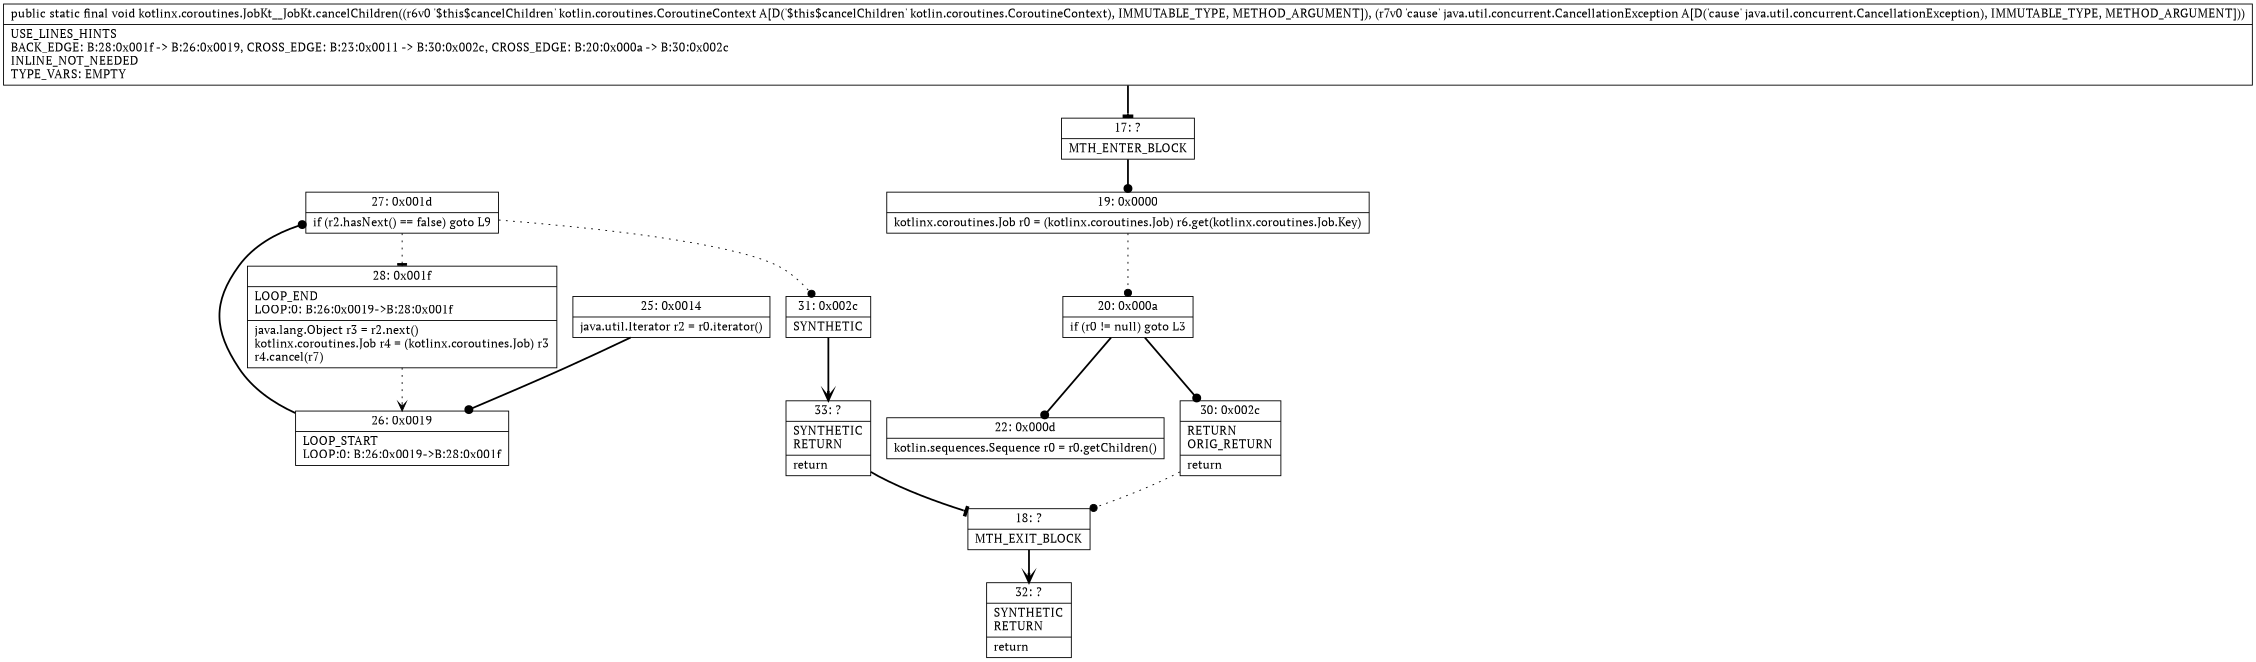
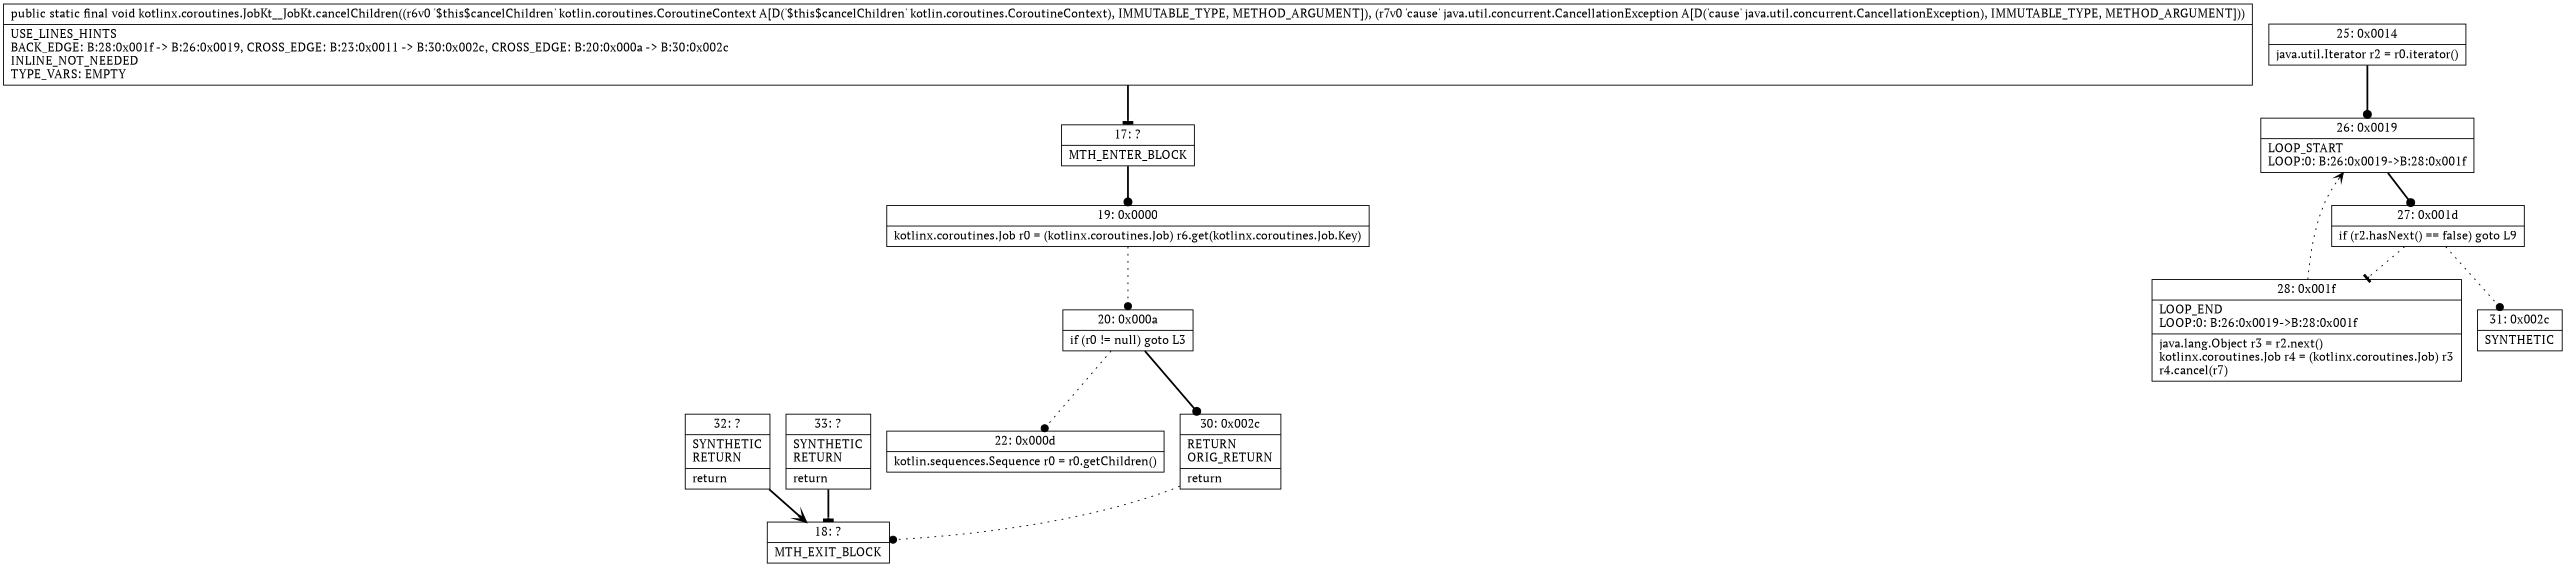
(828, 365) -> none
(1079, 375) -> (1079, 388)
(1029, 562) -> (784, 503)
